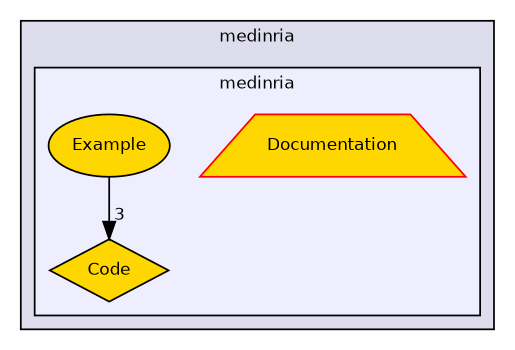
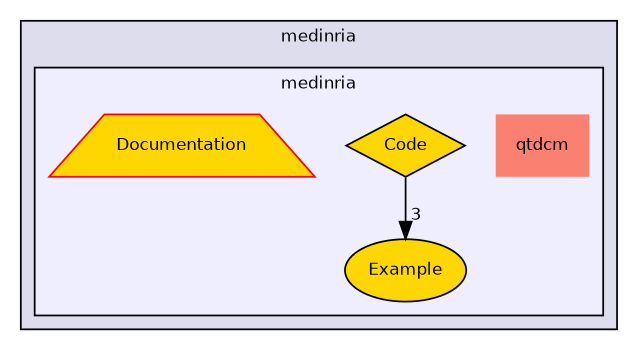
none -> (543, 146)
(109, 199) -> (406, 199)
